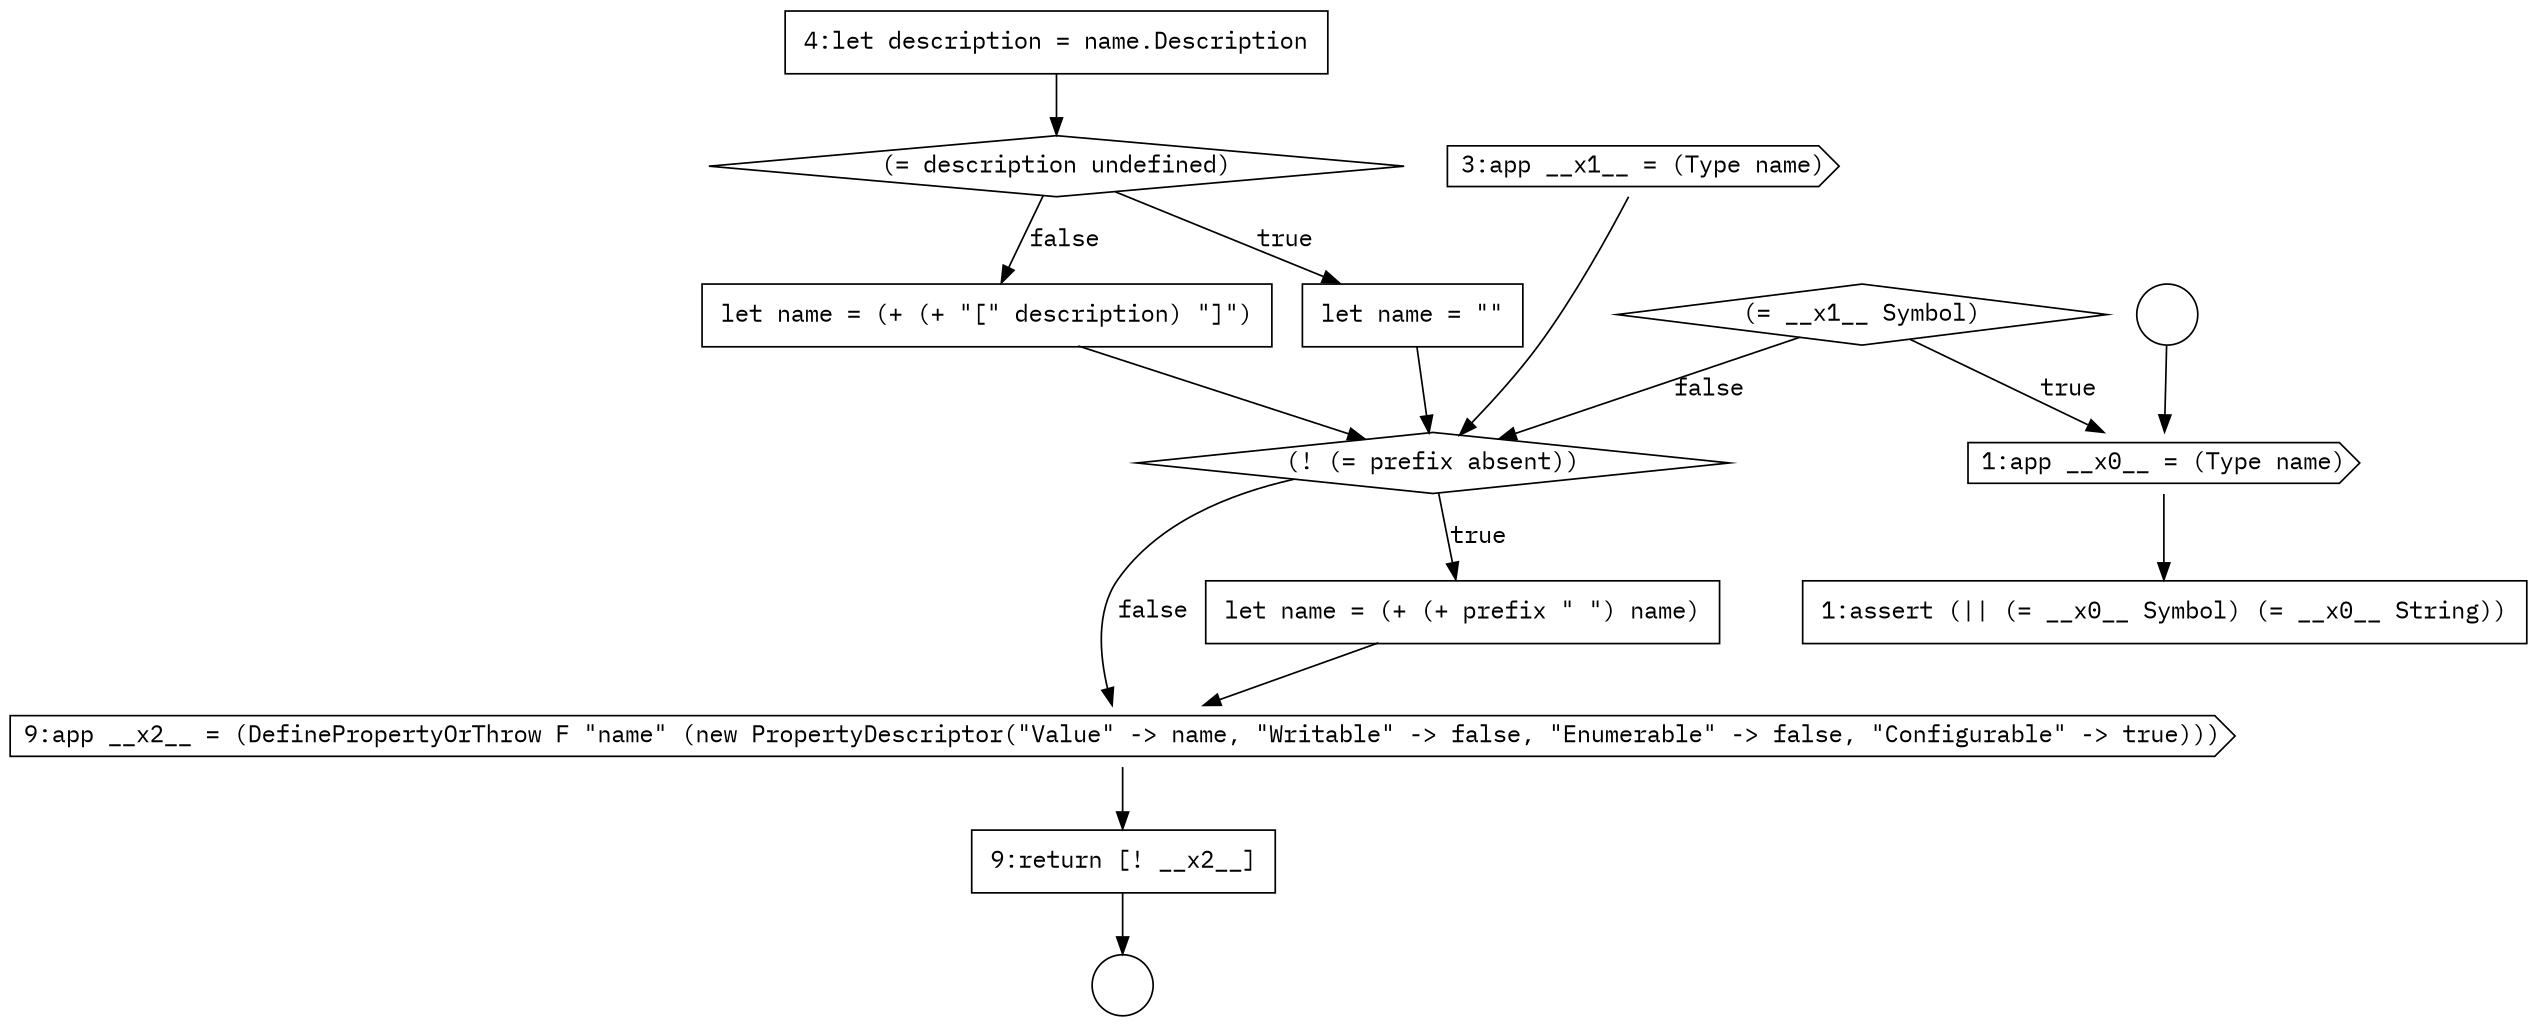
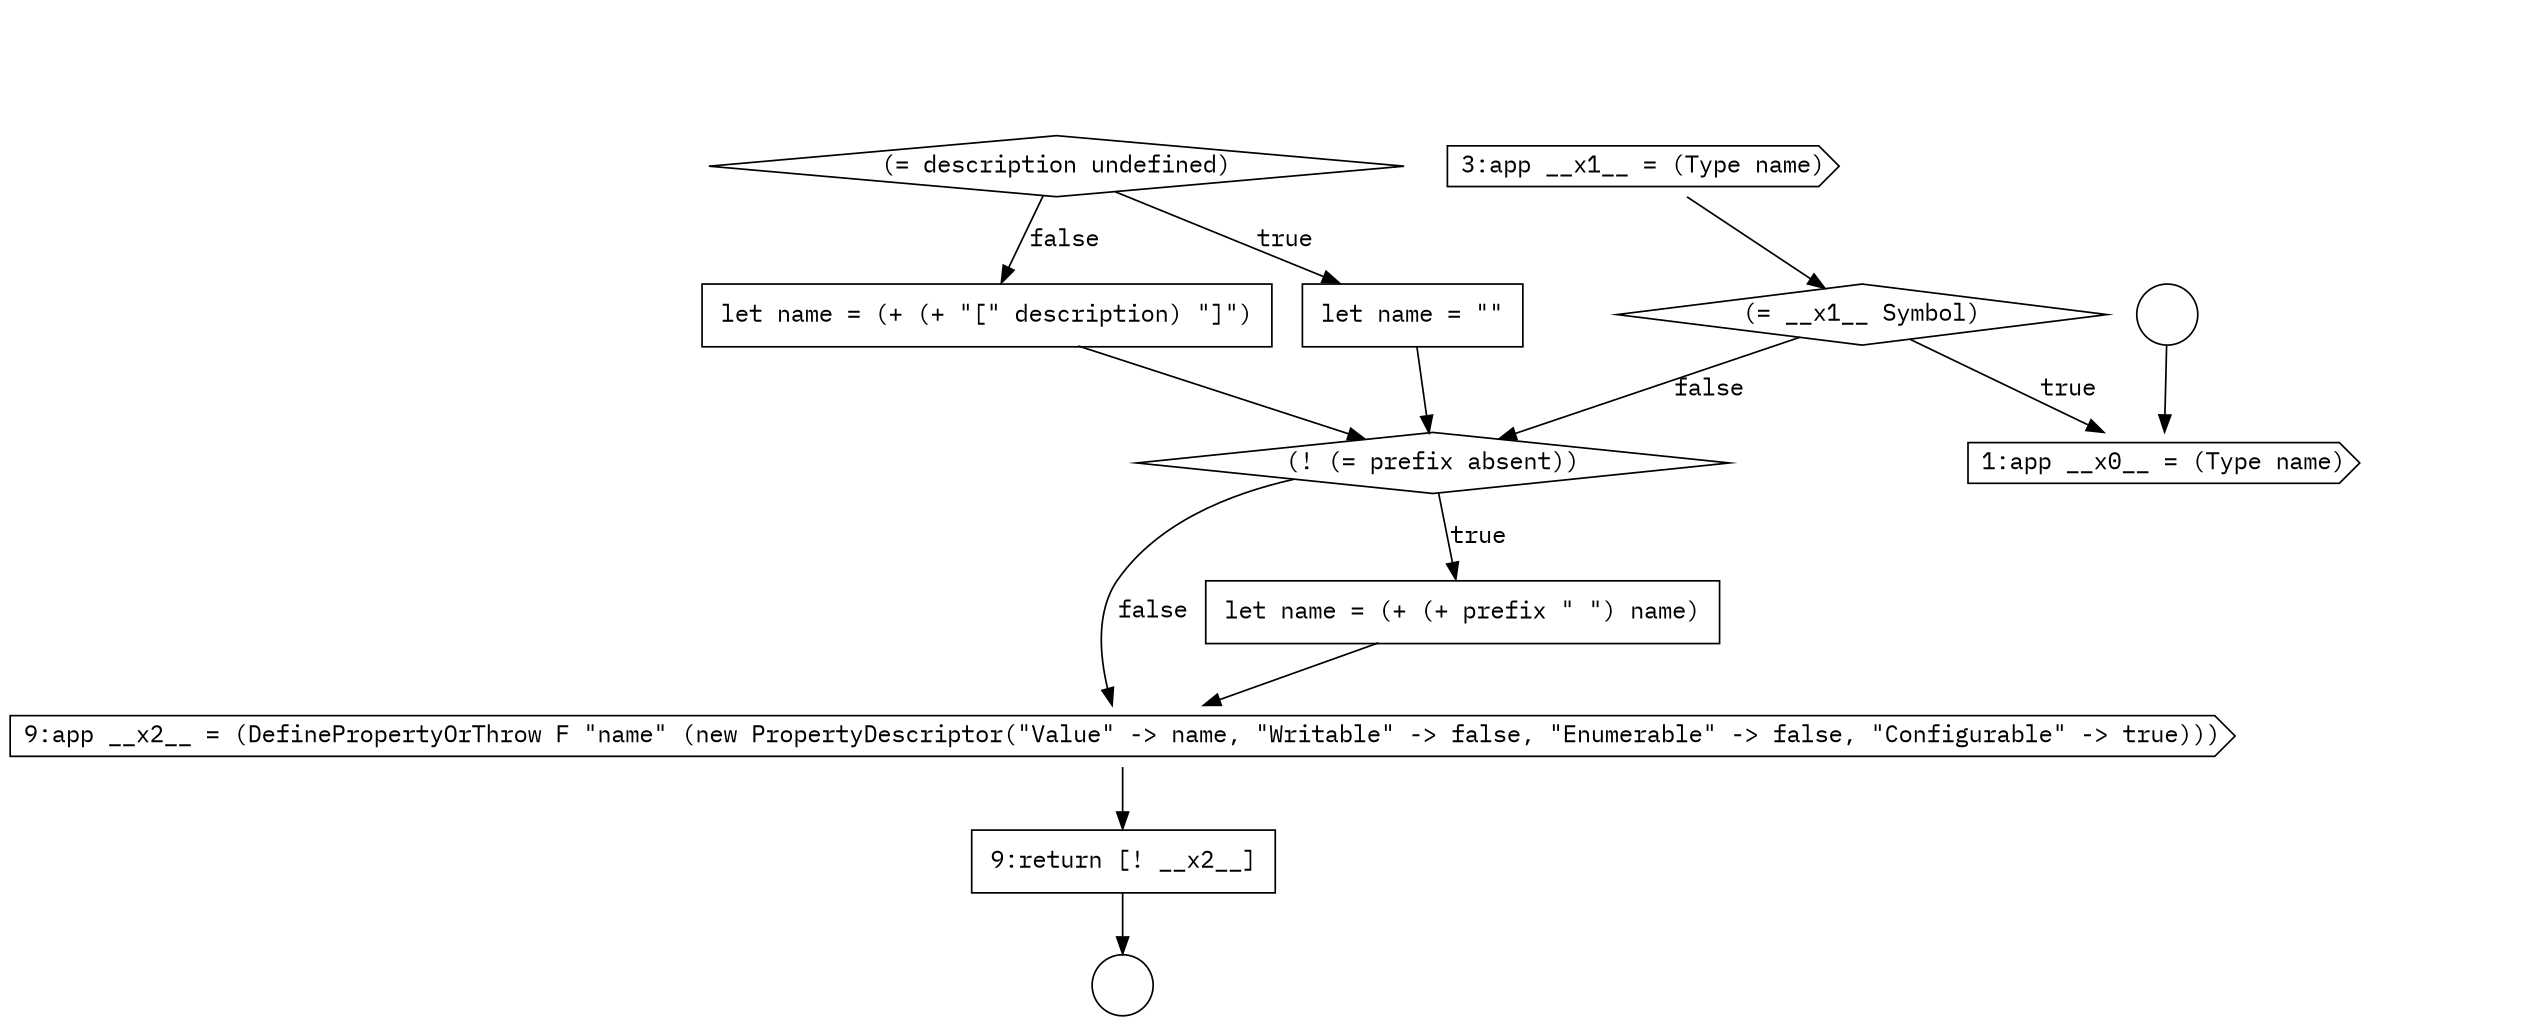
(1057, 42) -> none
(1559, 316) -> (1749, 238)
(2164, 611) -> none
